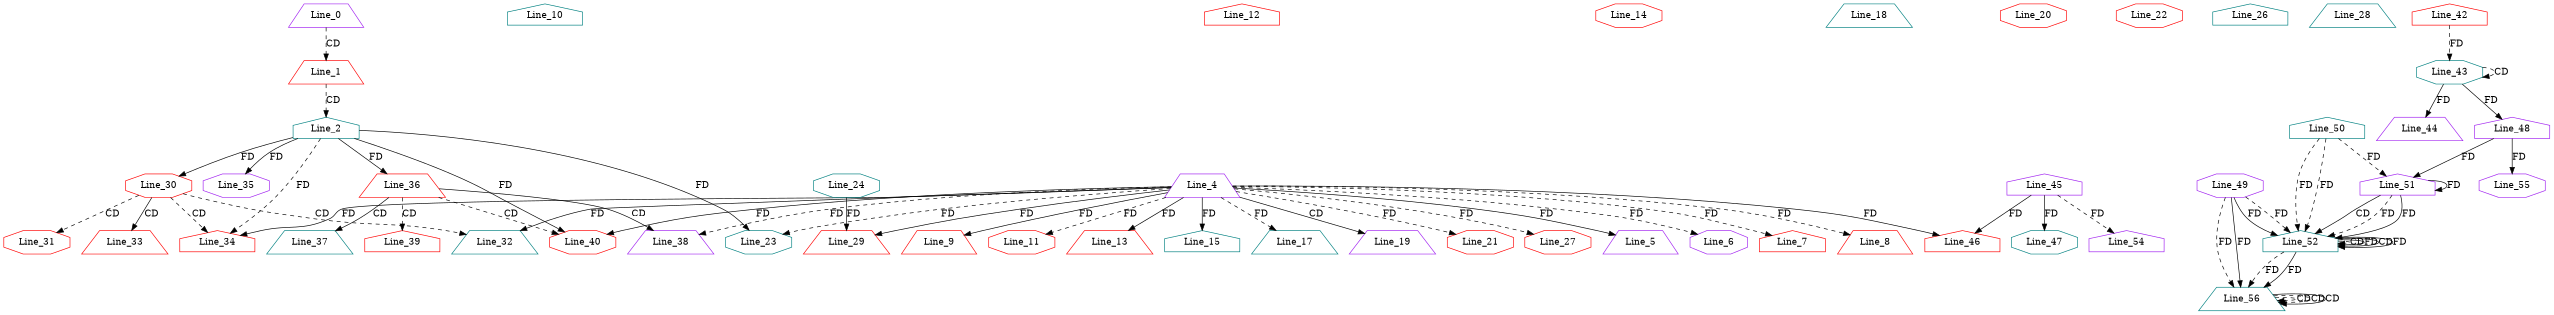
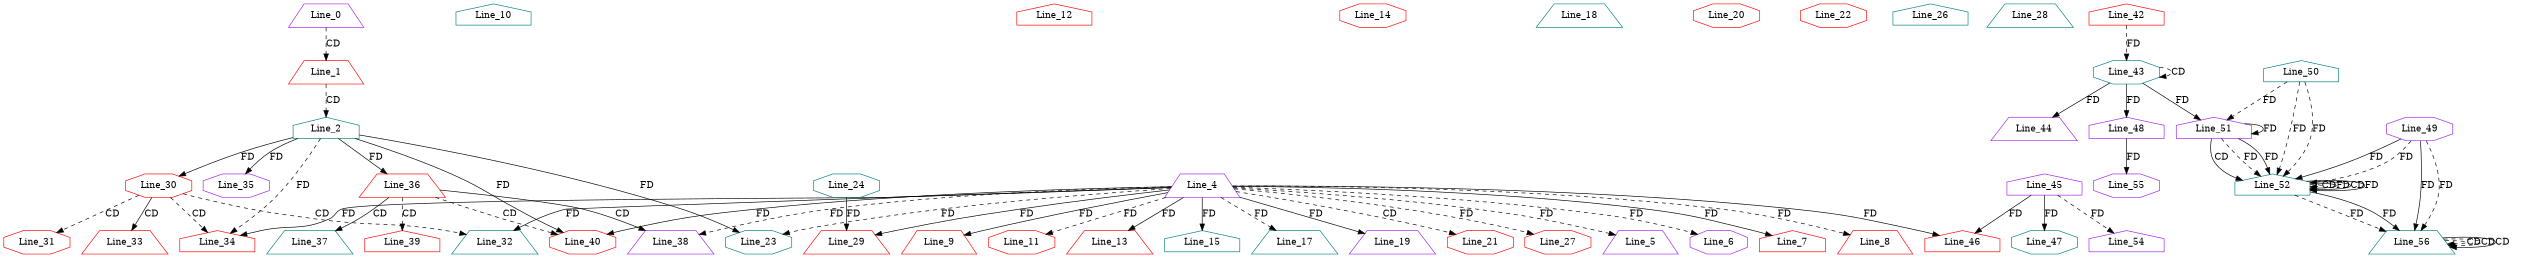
(2457, 156) -> (2169, 100)
(1514, 197) -> (1514, 197)
(1423, 203) -> (1423, 203)
(1316, 214) -> (1316, 214)
(1390, 214) -> (1390, 214)
